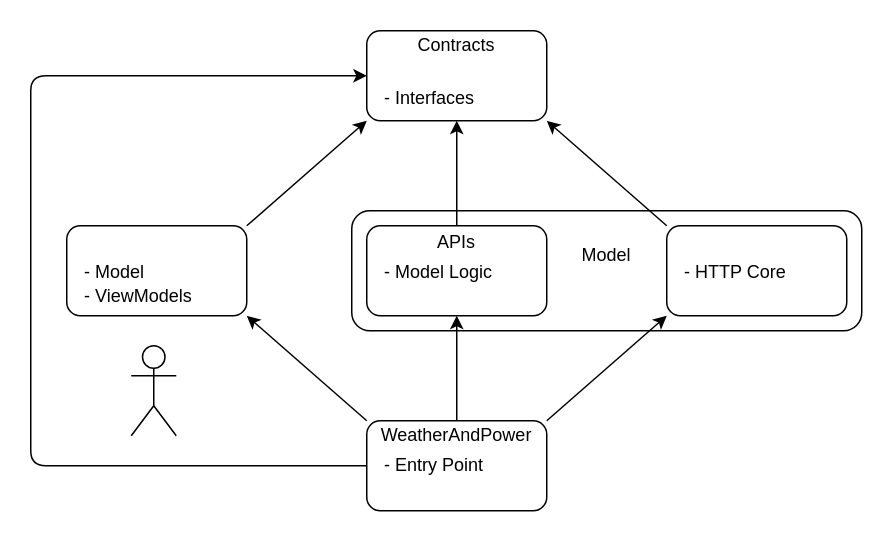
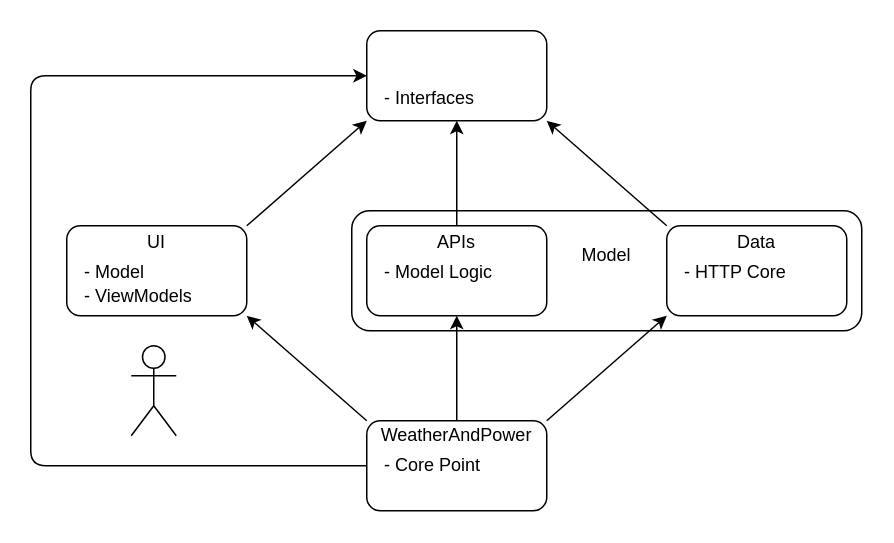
(457, 46) -> none
none -> (157, 242)
none -> (757, 242)
(443, 466) -> (438, 466)
